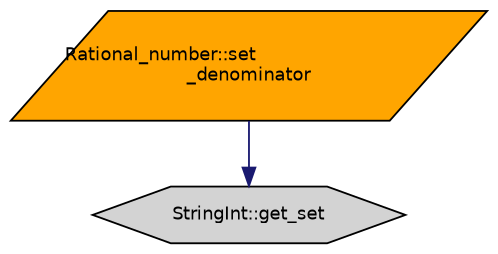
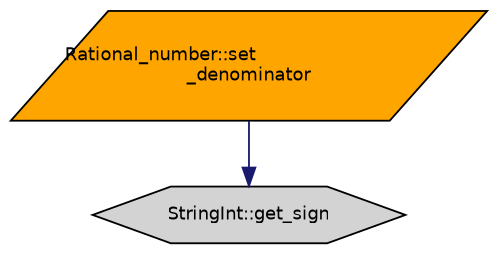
(249, 215) -> (249, 215)
